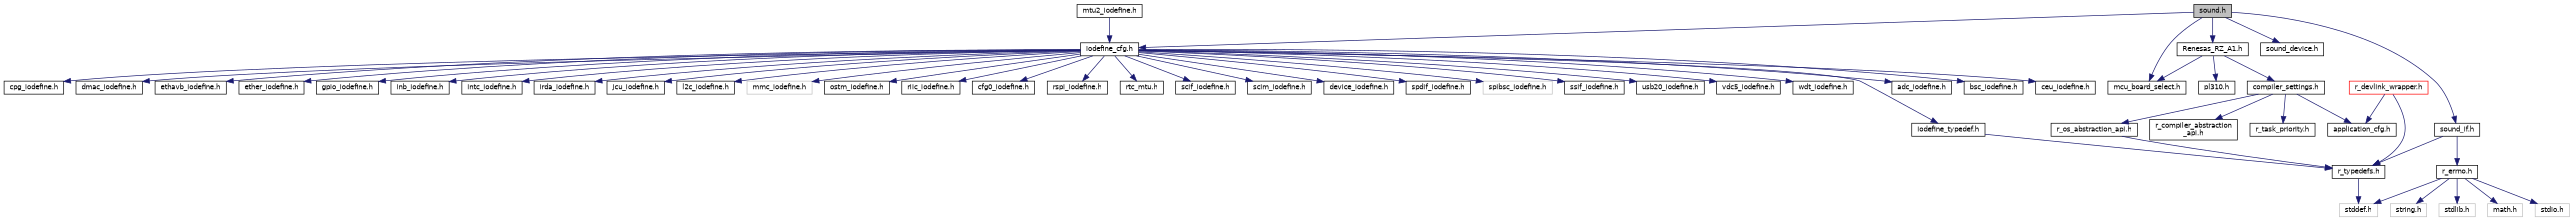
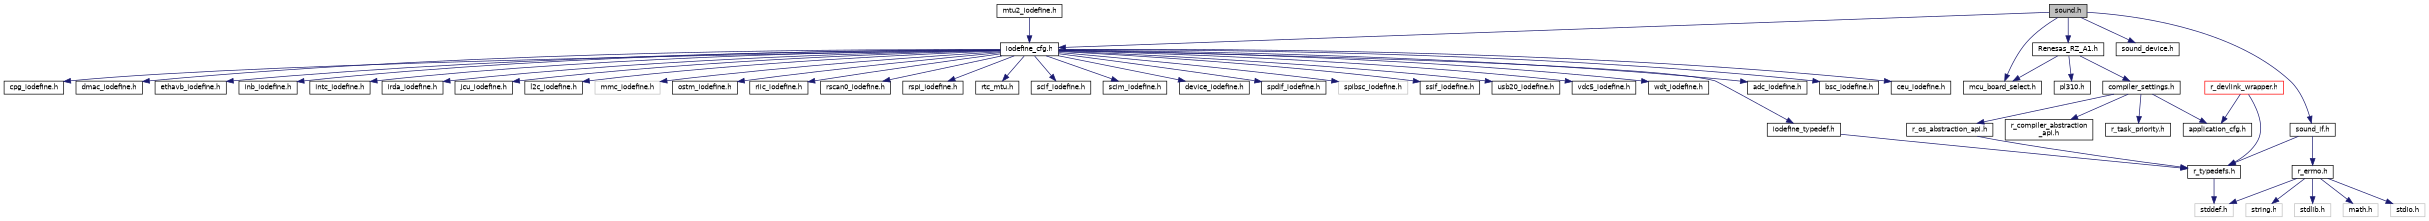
(271, 88) -> none
(347, 88) -> none
(1003, 88) -> (856, 88)
